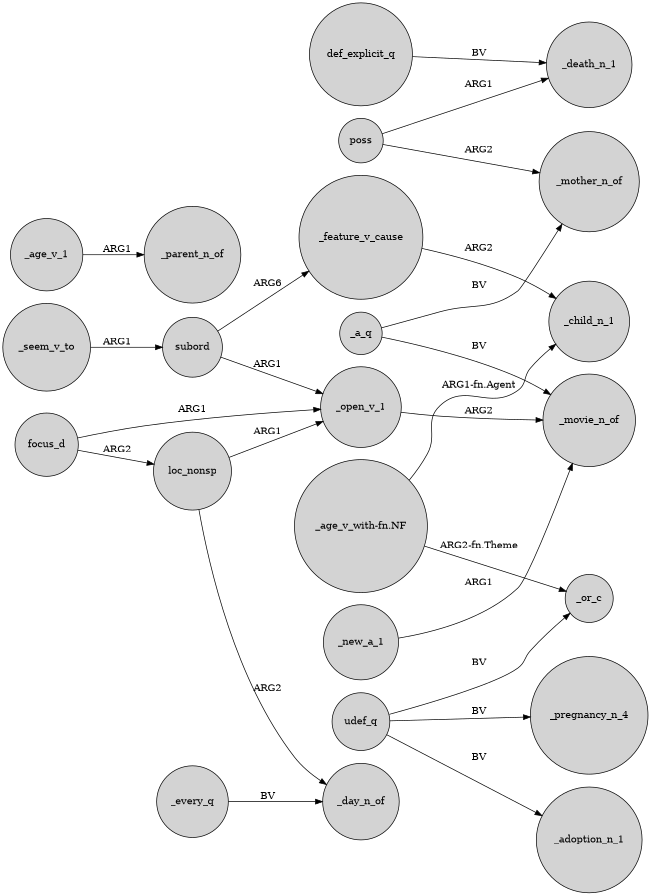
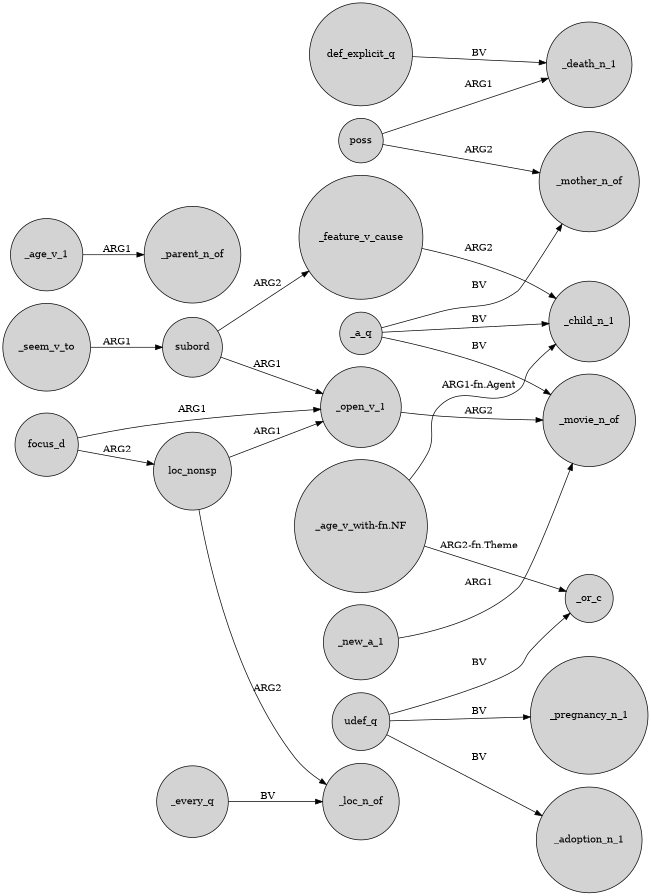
(268, 284) -> (268, 284)
none -> (462, 328)
(589, 715) -> (589, 715)
(361, 802) -> (361, 802)
